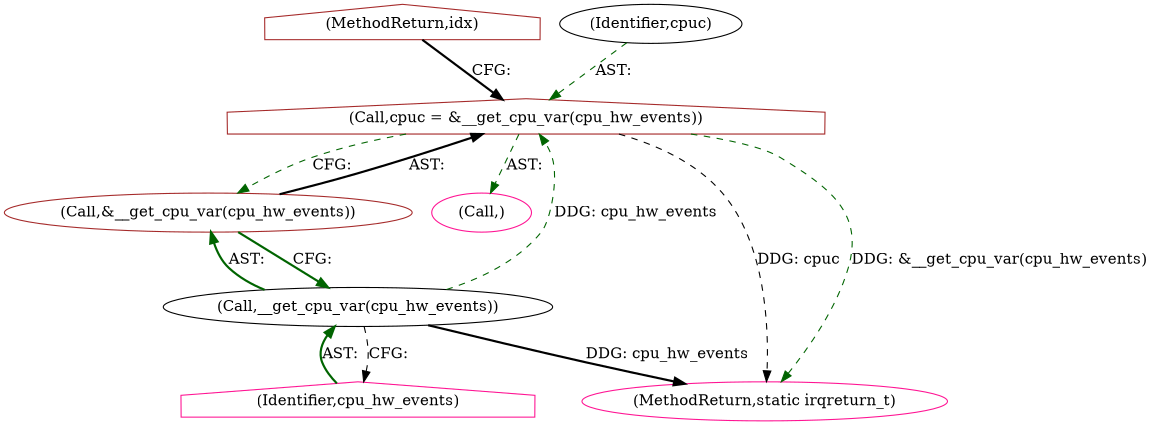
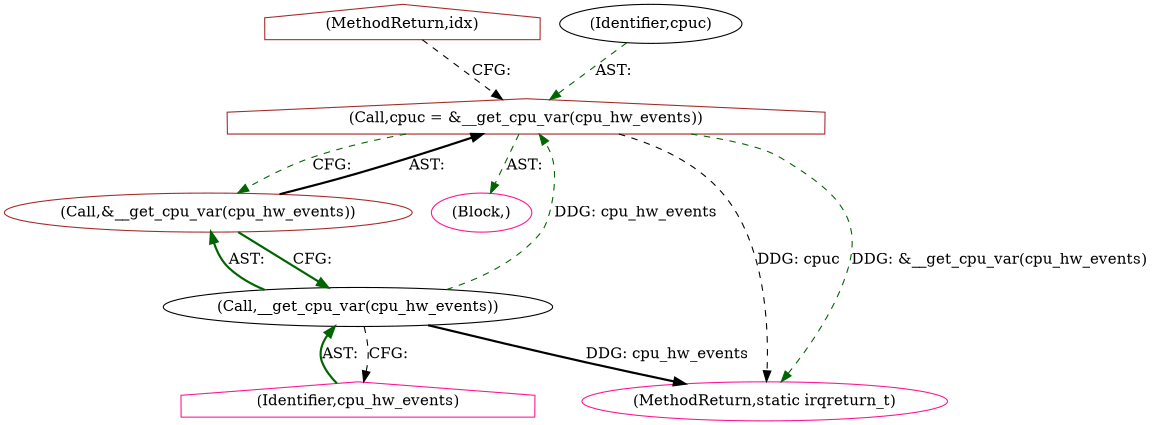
(458, 66) -> (458, 66)
(482, 213) -> (482, 213)
